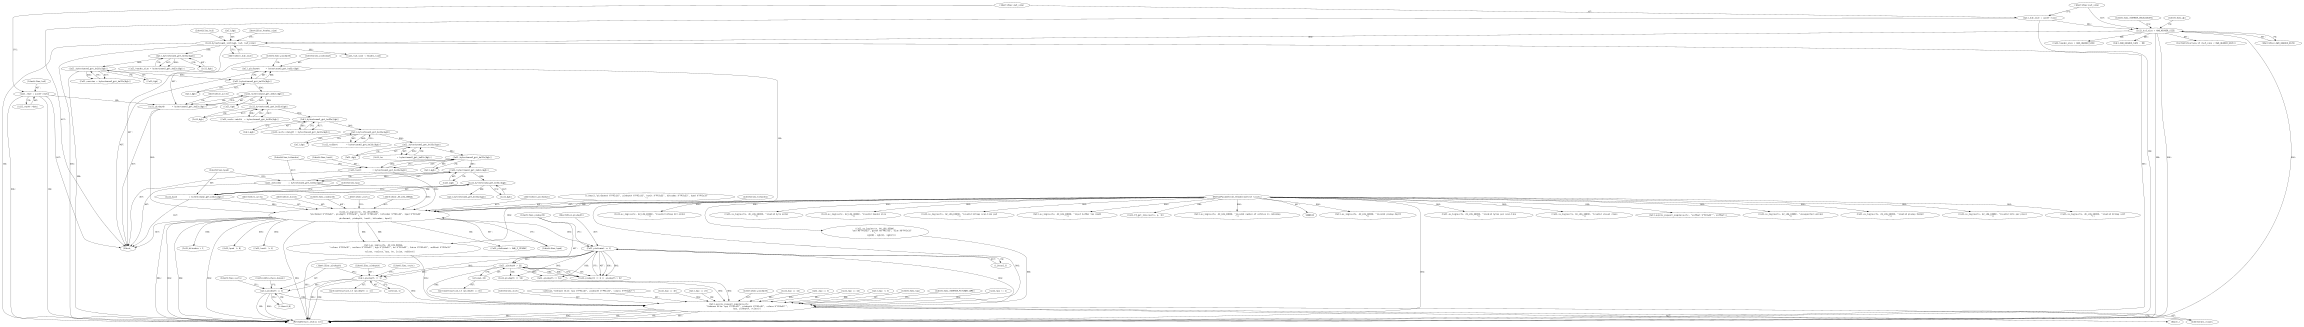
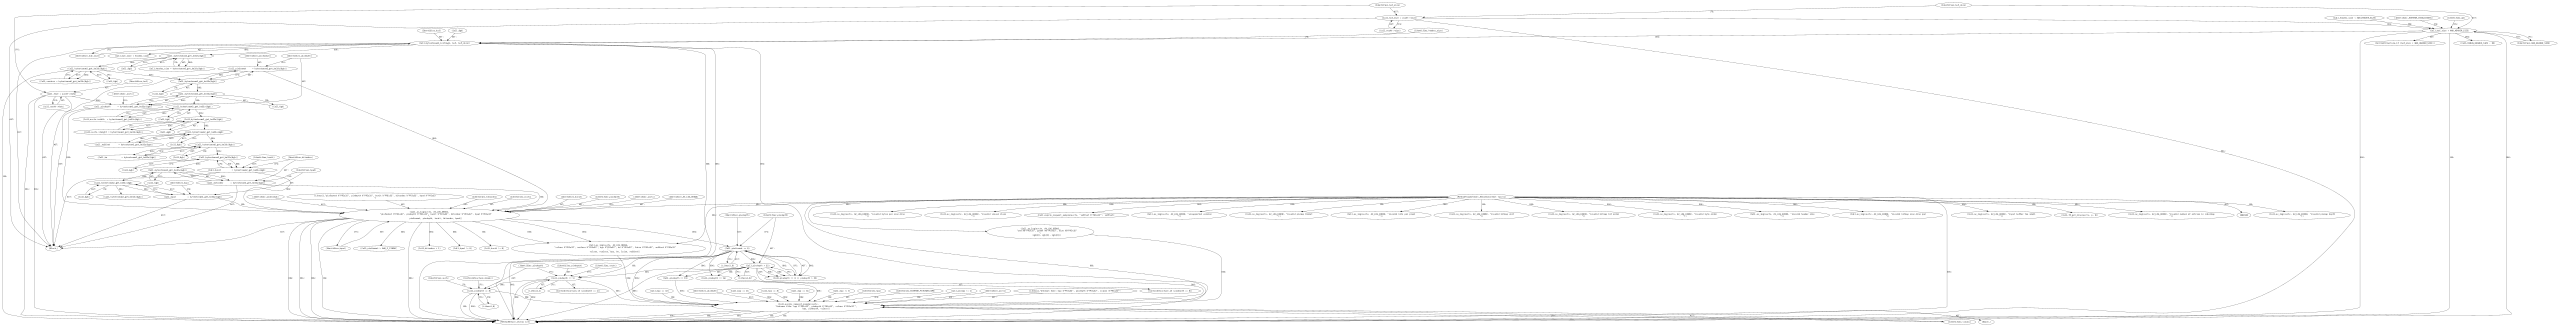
none -> (1390, 31)
(2116, 37) -> (2402, 24)
(2129, 43) -> (2478, 43)
none -> (636, 287)
(698, 291) -> none
(998, 291) -> (961, 291)
